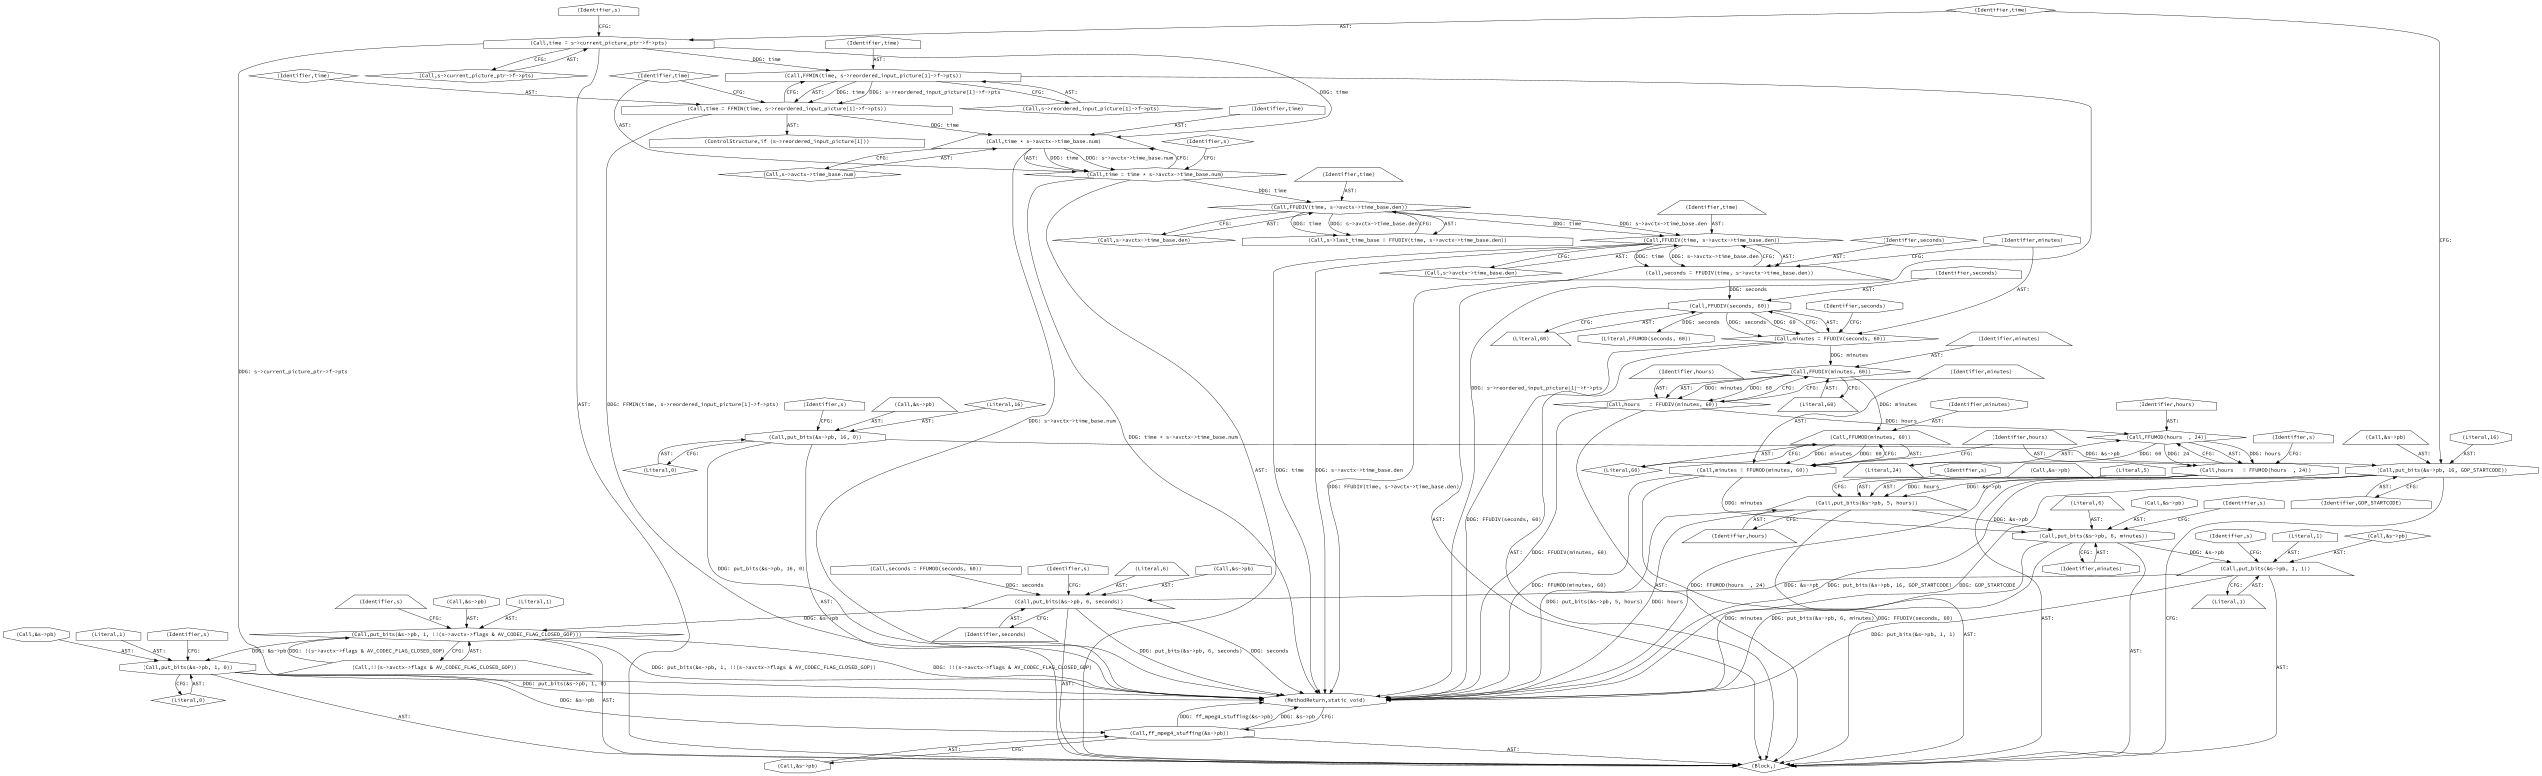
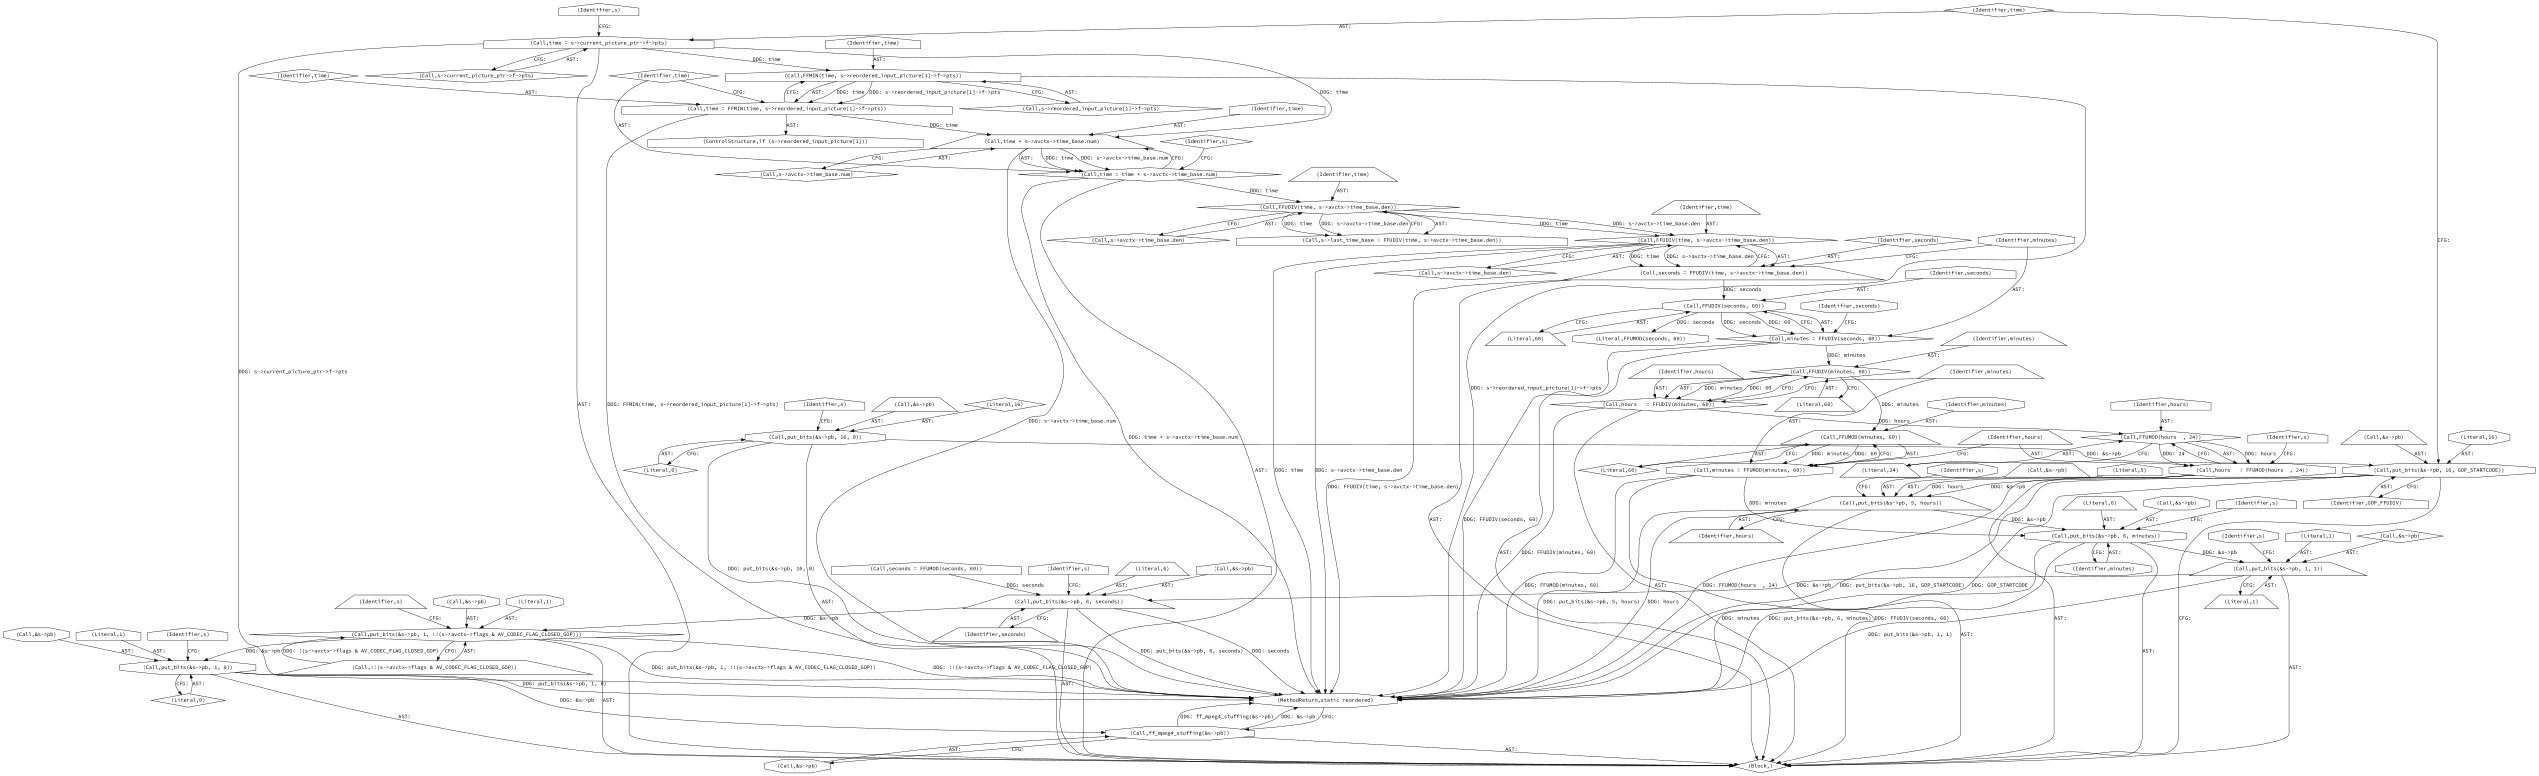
(2150, 454) -> (2146, 454)
(2361, 503) -> (2366, 503)
(1325, 700) -> (1325, 700)
